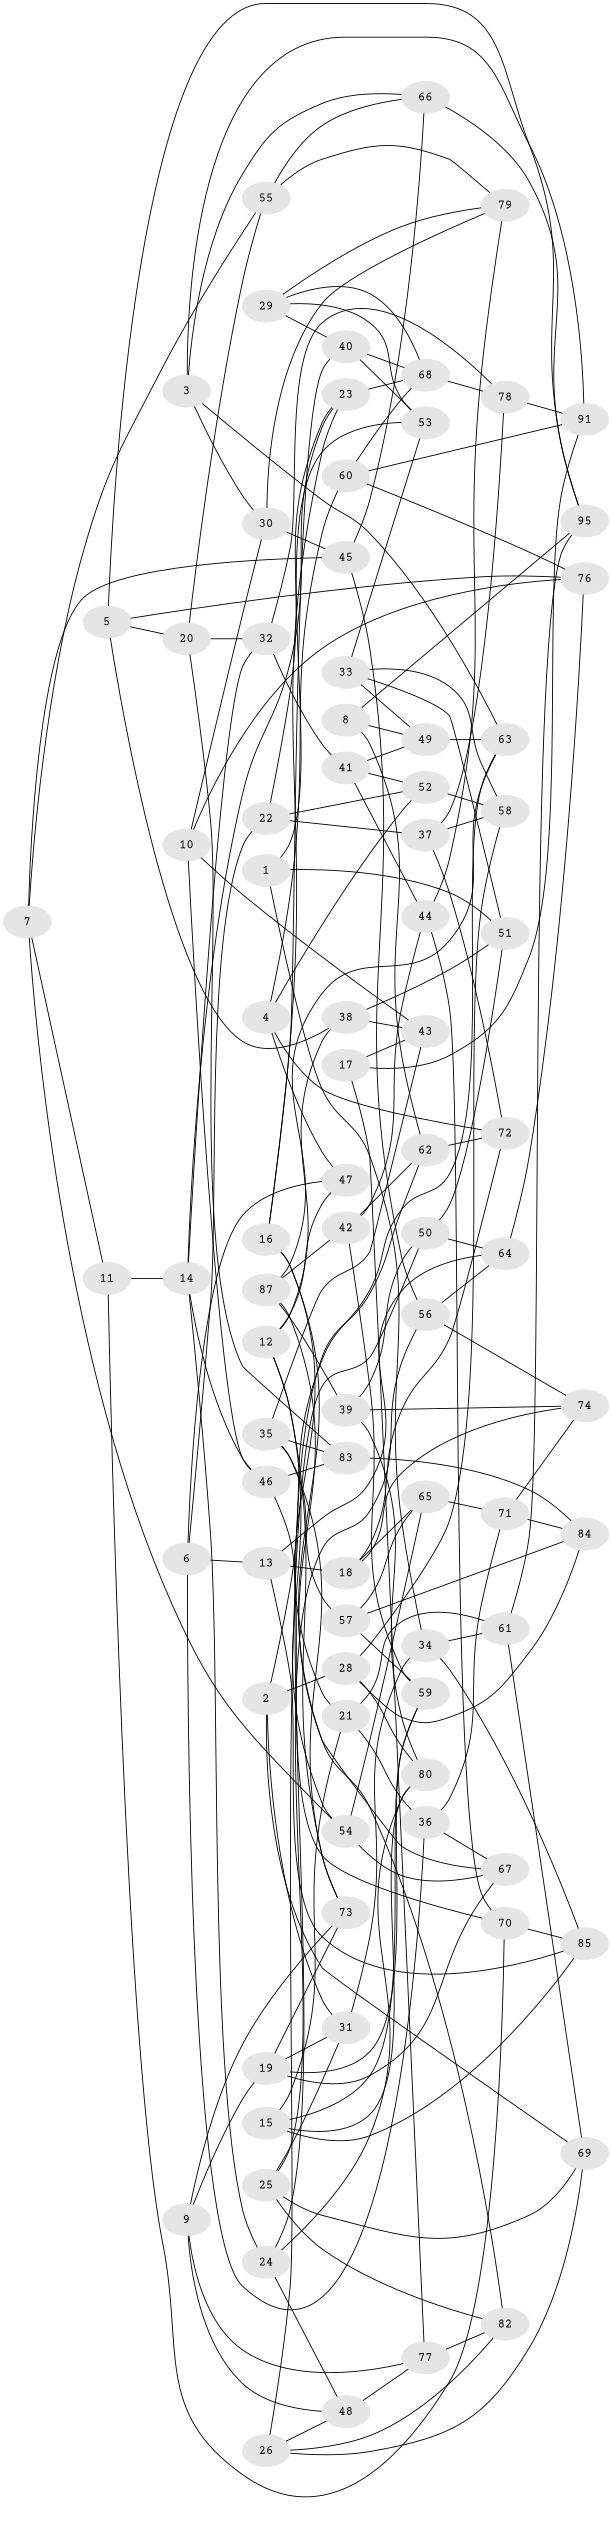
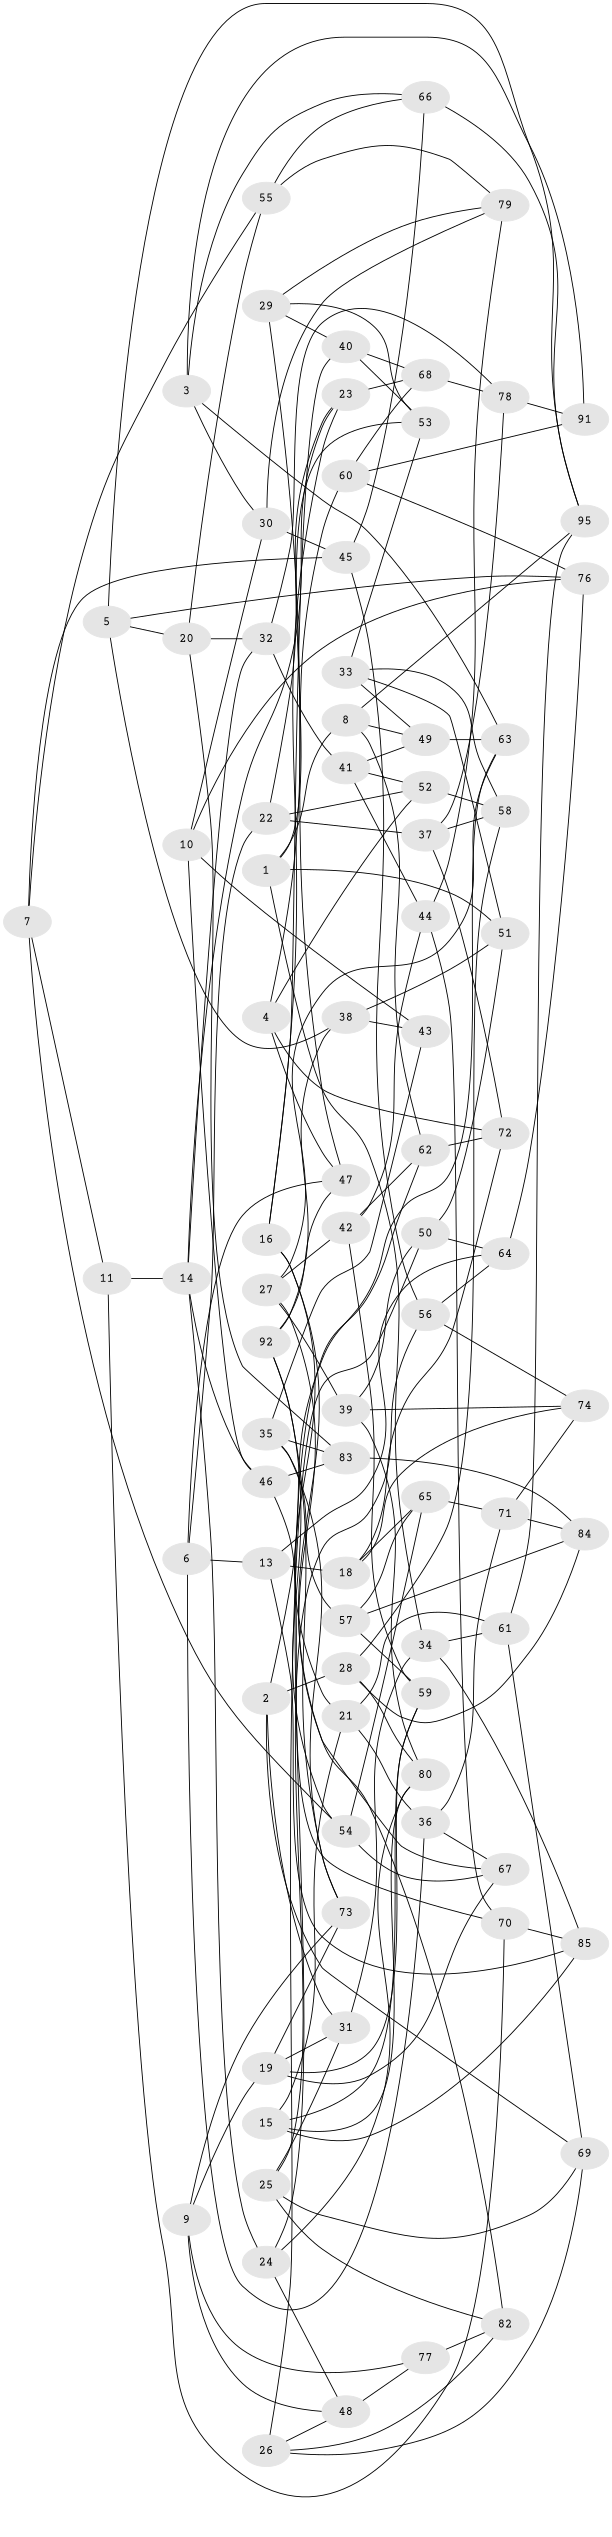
(369, 293) -> (302, 892)
none -> (305, 795)
(346, 1065) -> none
(266, 1290) -> (266, 1290)
(266, 1342) -> (266, 1342)
